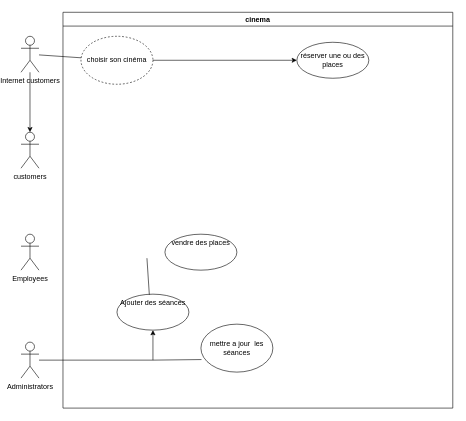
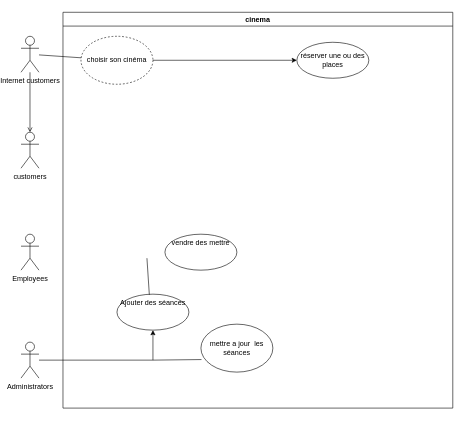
(30, 126) -> (30, 128)
(201, 243) -> (201, 243)
